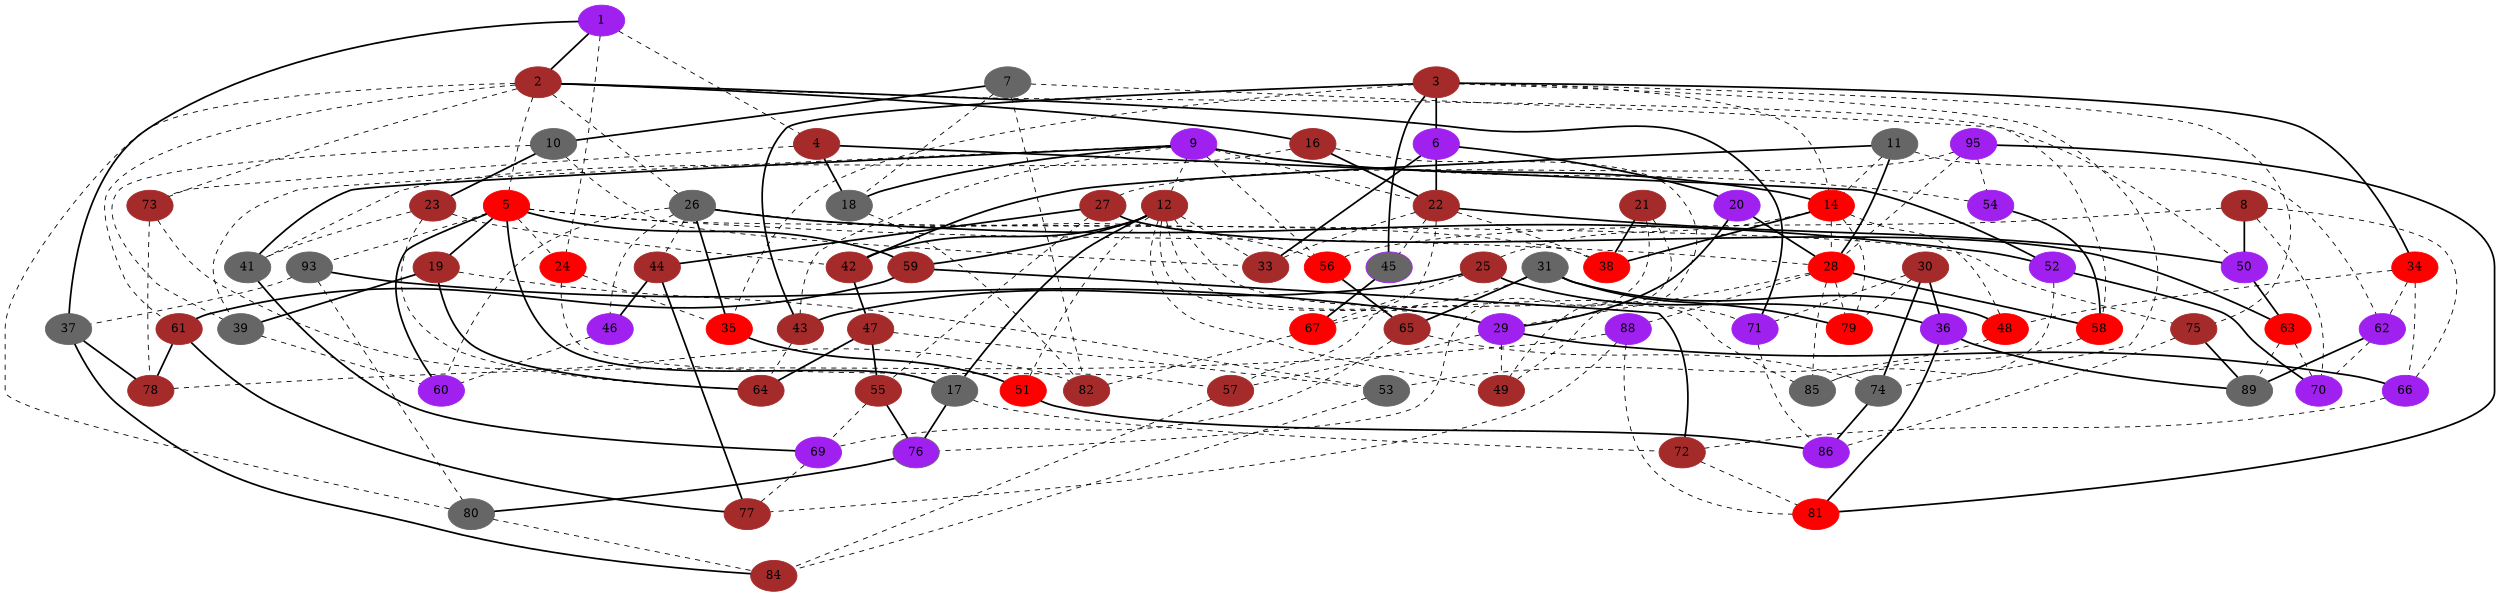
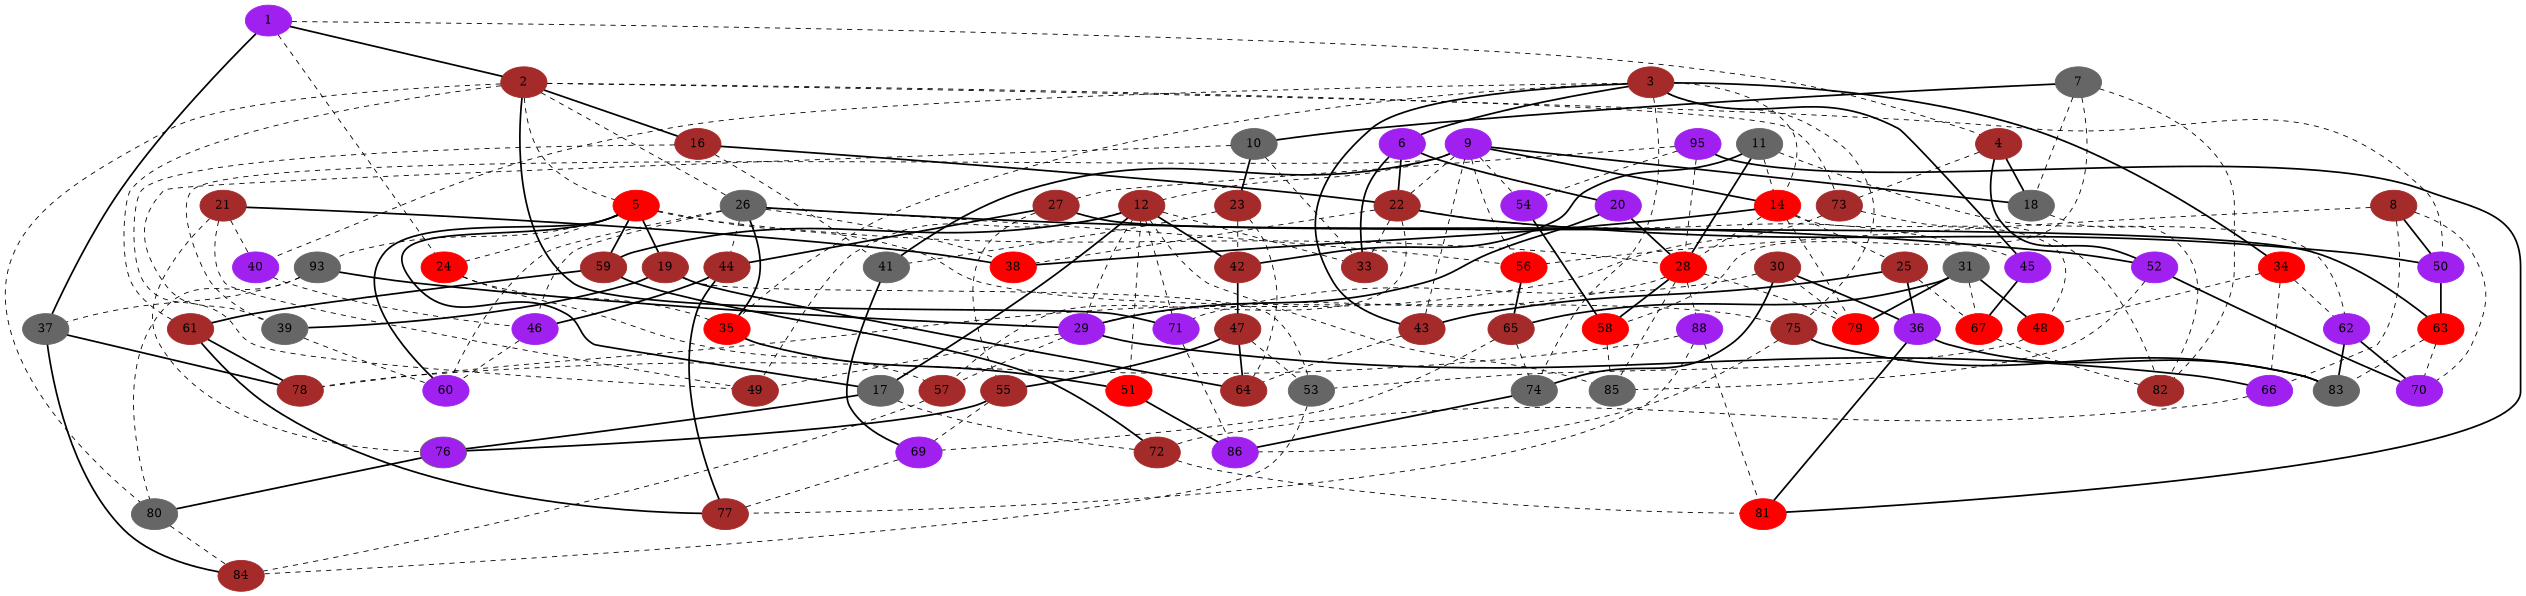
none -> (256, 267)
(1389, 267) -> (2028, 267)
(2351, 360) -> (2381, 358)
(2249, 391) -> (2336, 391)
